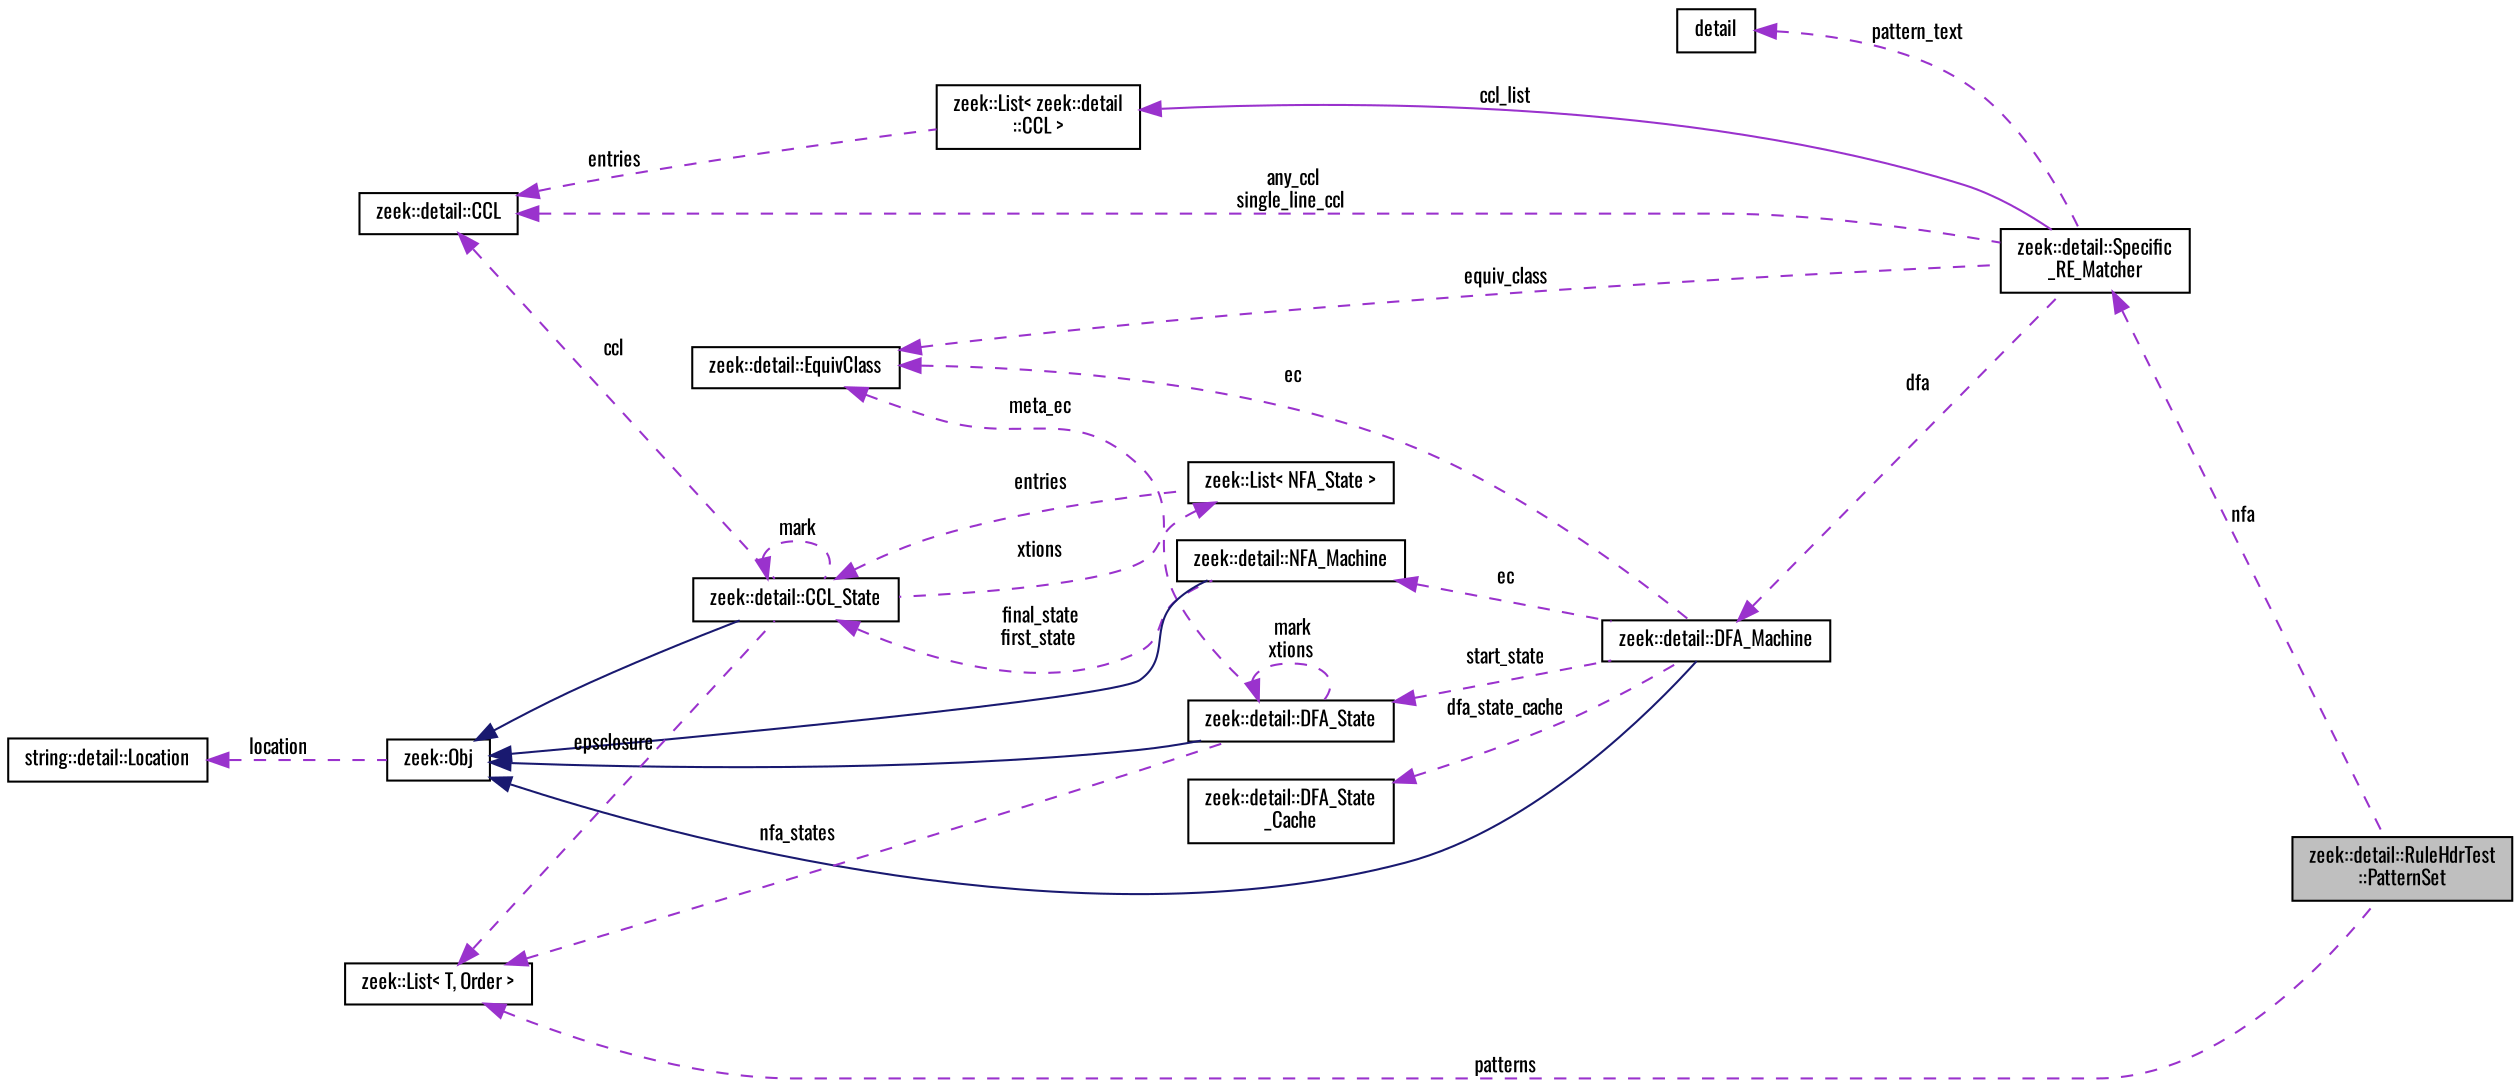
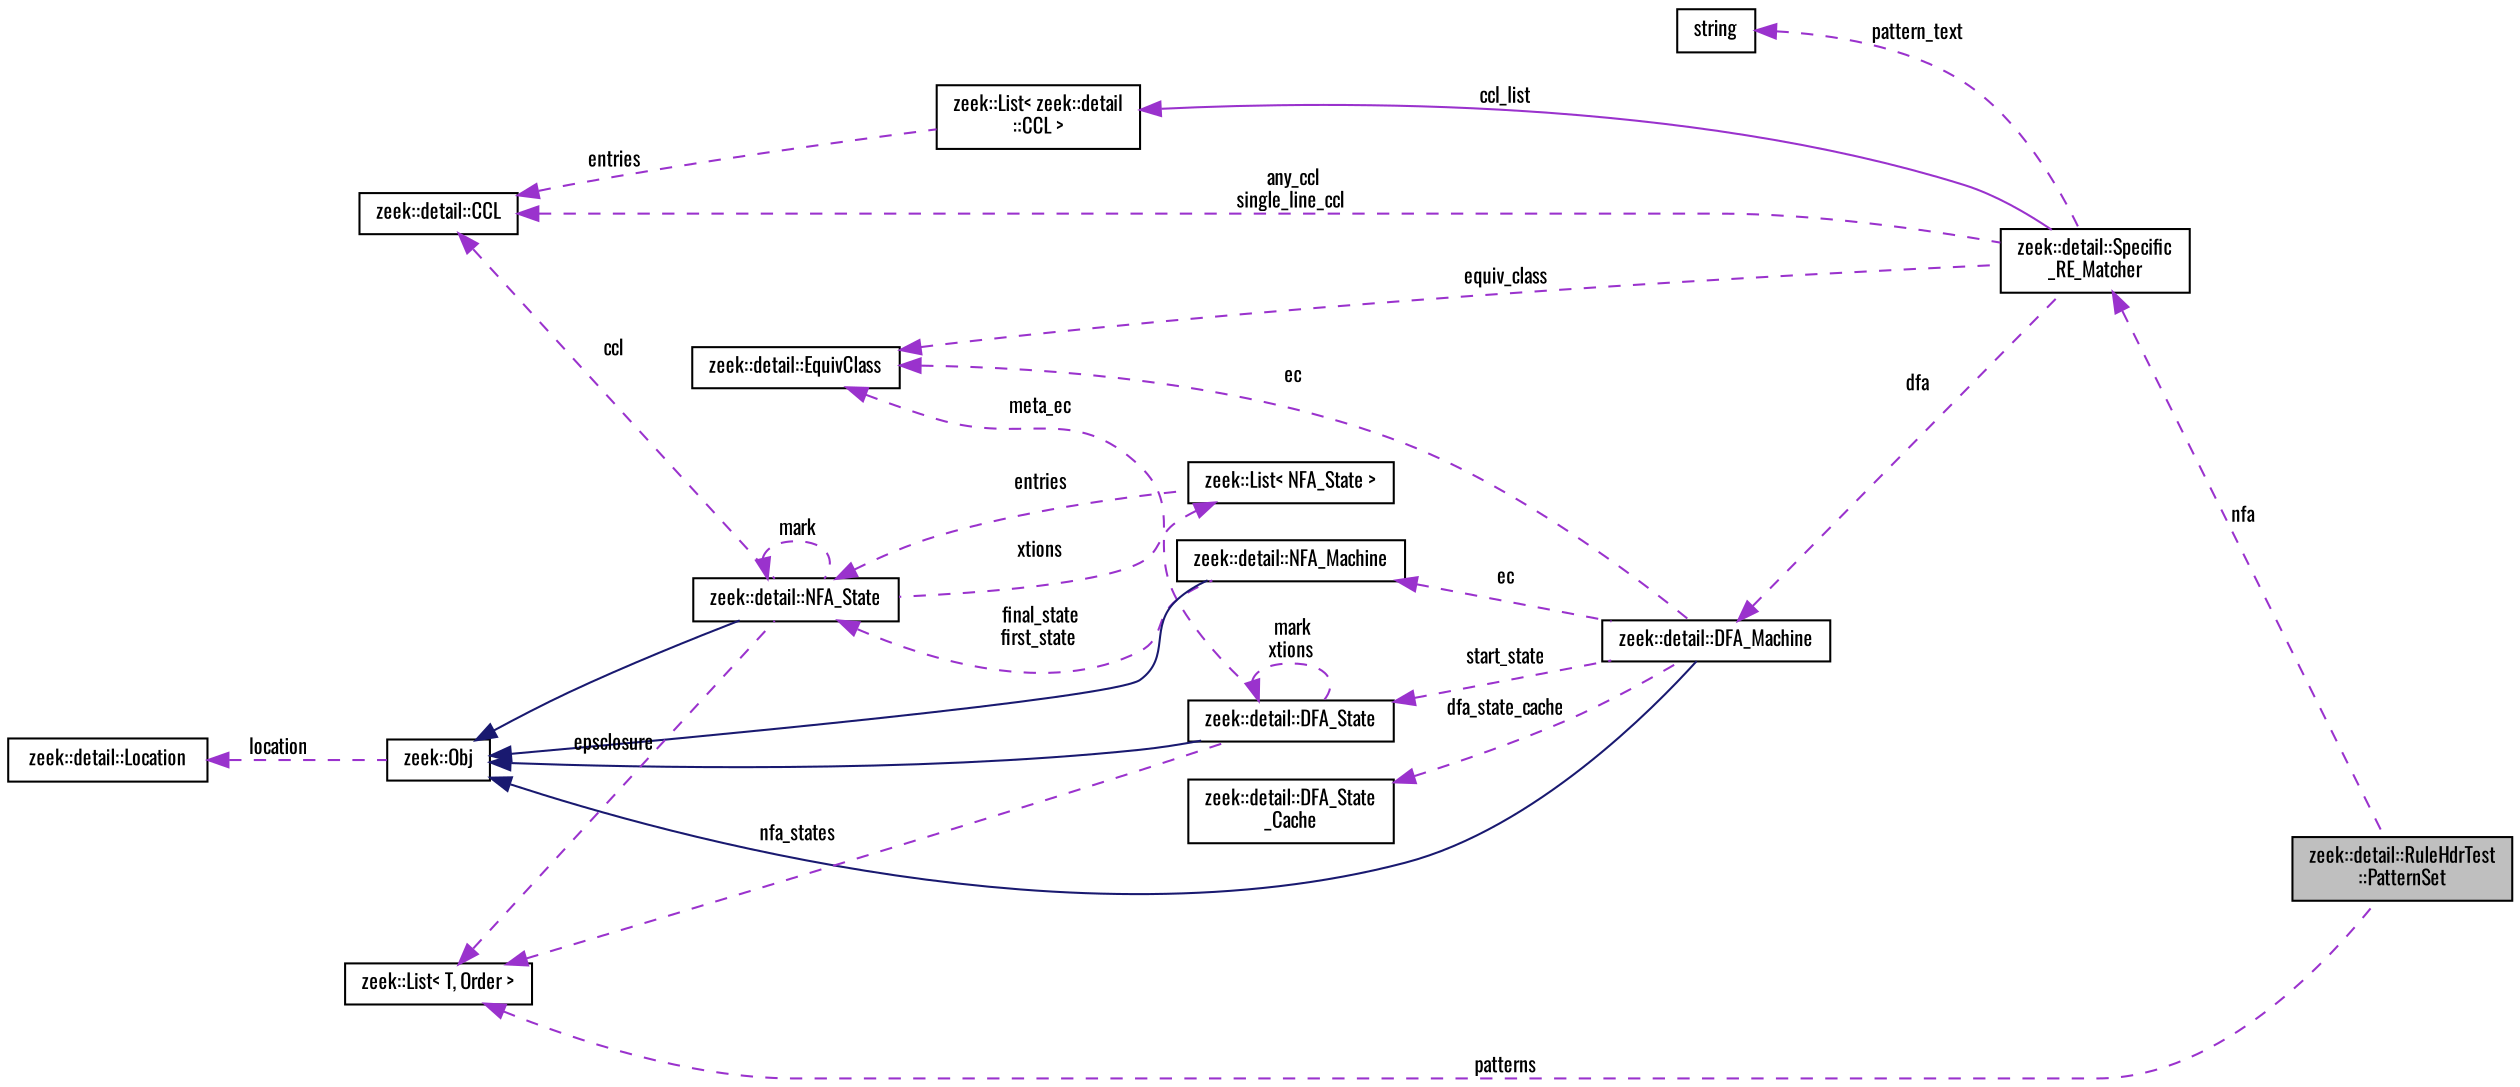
(1716, 31) -> (1716, 31)
(796, 600) -> (796, 600)
(108, 760) -> (108, 760)
